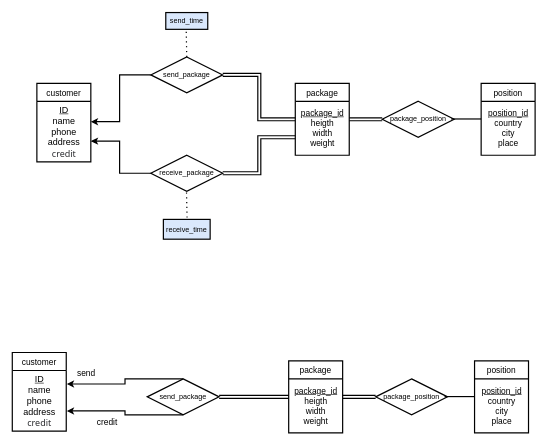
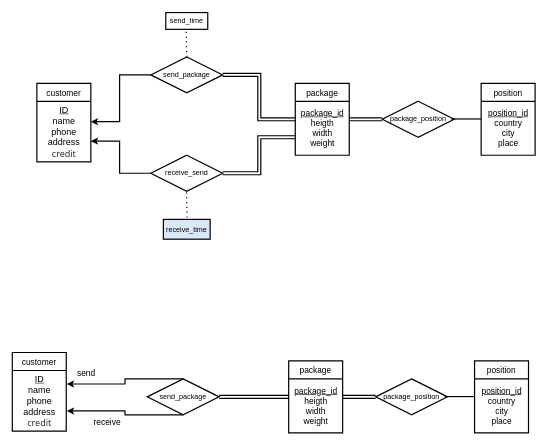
(187, 21) -> (187, 21)
(187, 173) -> (187, 173)
(107, 423) -> (107, 423)
